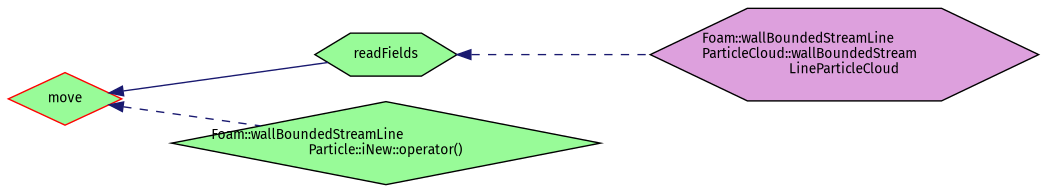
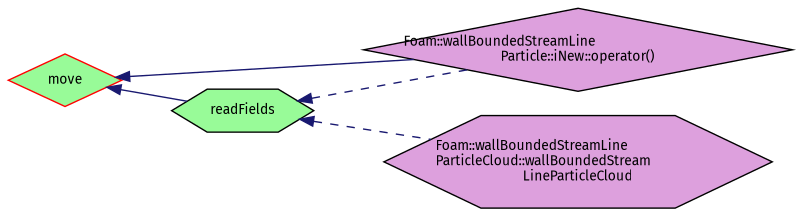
none -> (389, 84)
(192, 116) -> (272, 68)
(386, 143) -> (578, 50)
